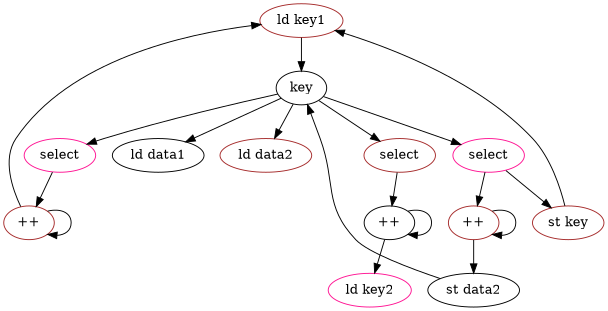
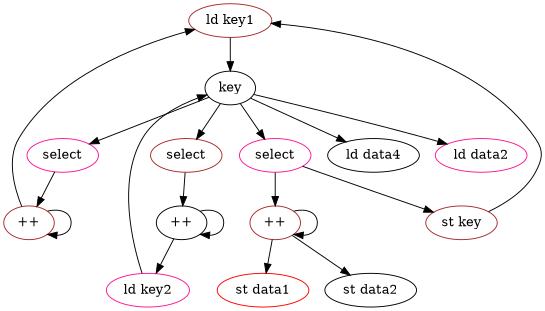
(158, 155) -> (374, 155)
(266, 155) -> (481, 155)
(343, 223) -> (131, 171)
none -> (263, 290)
